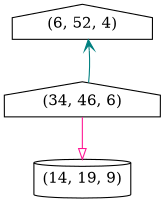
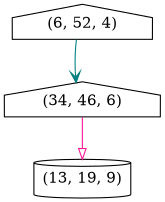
(90, 67) -> (75, 56)
(82, 179) -> (82, 179)
